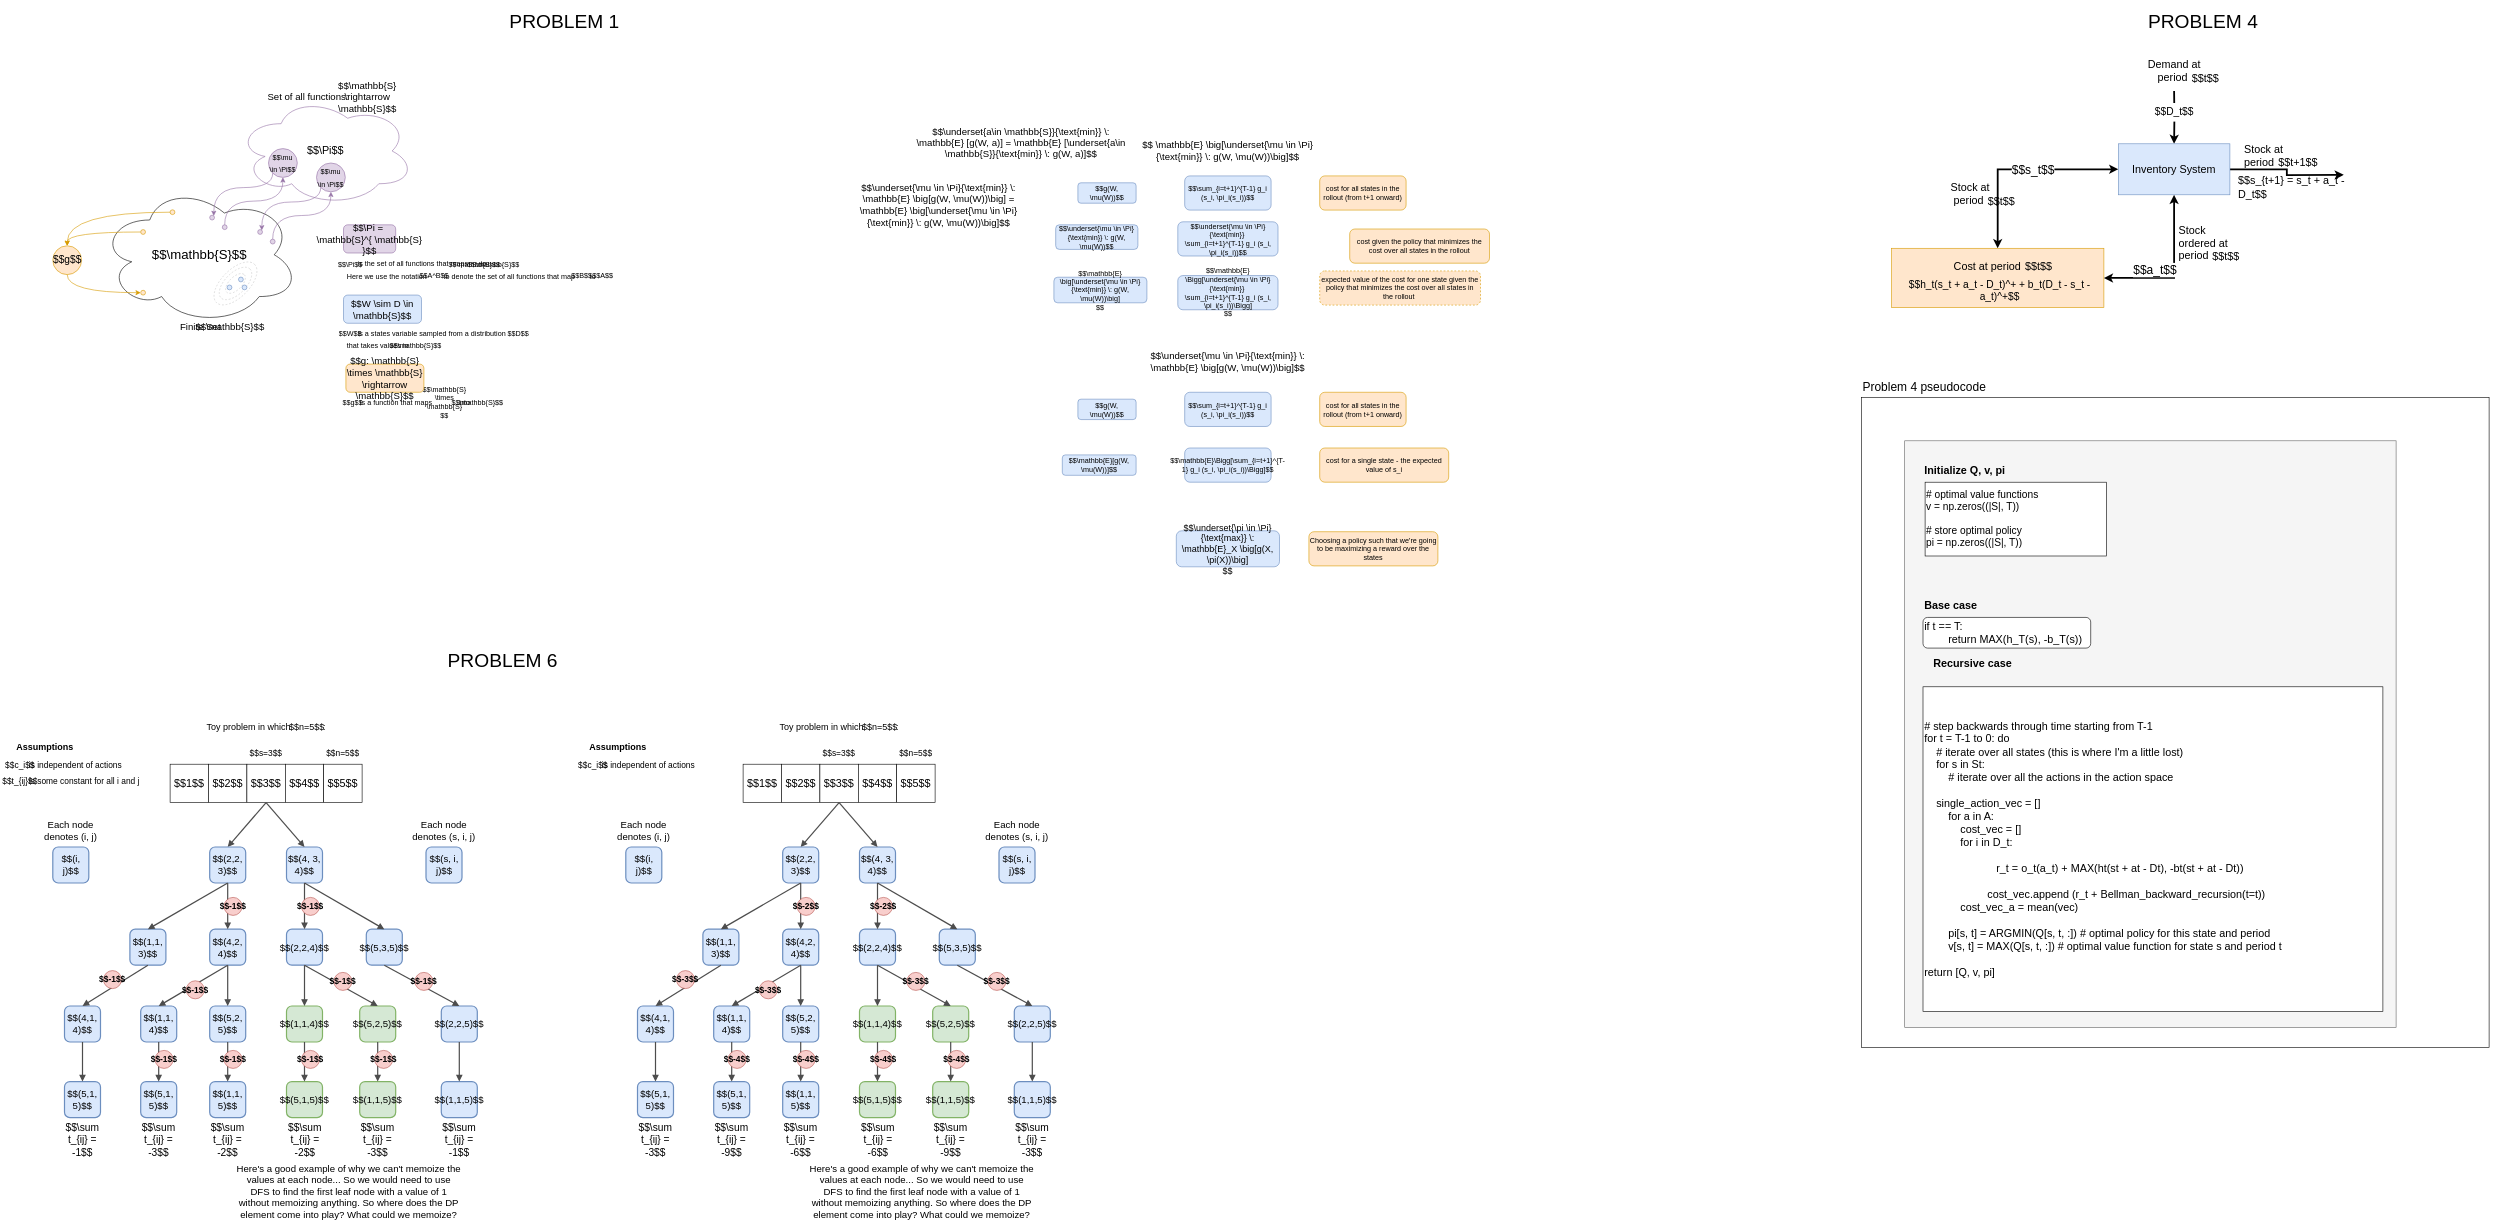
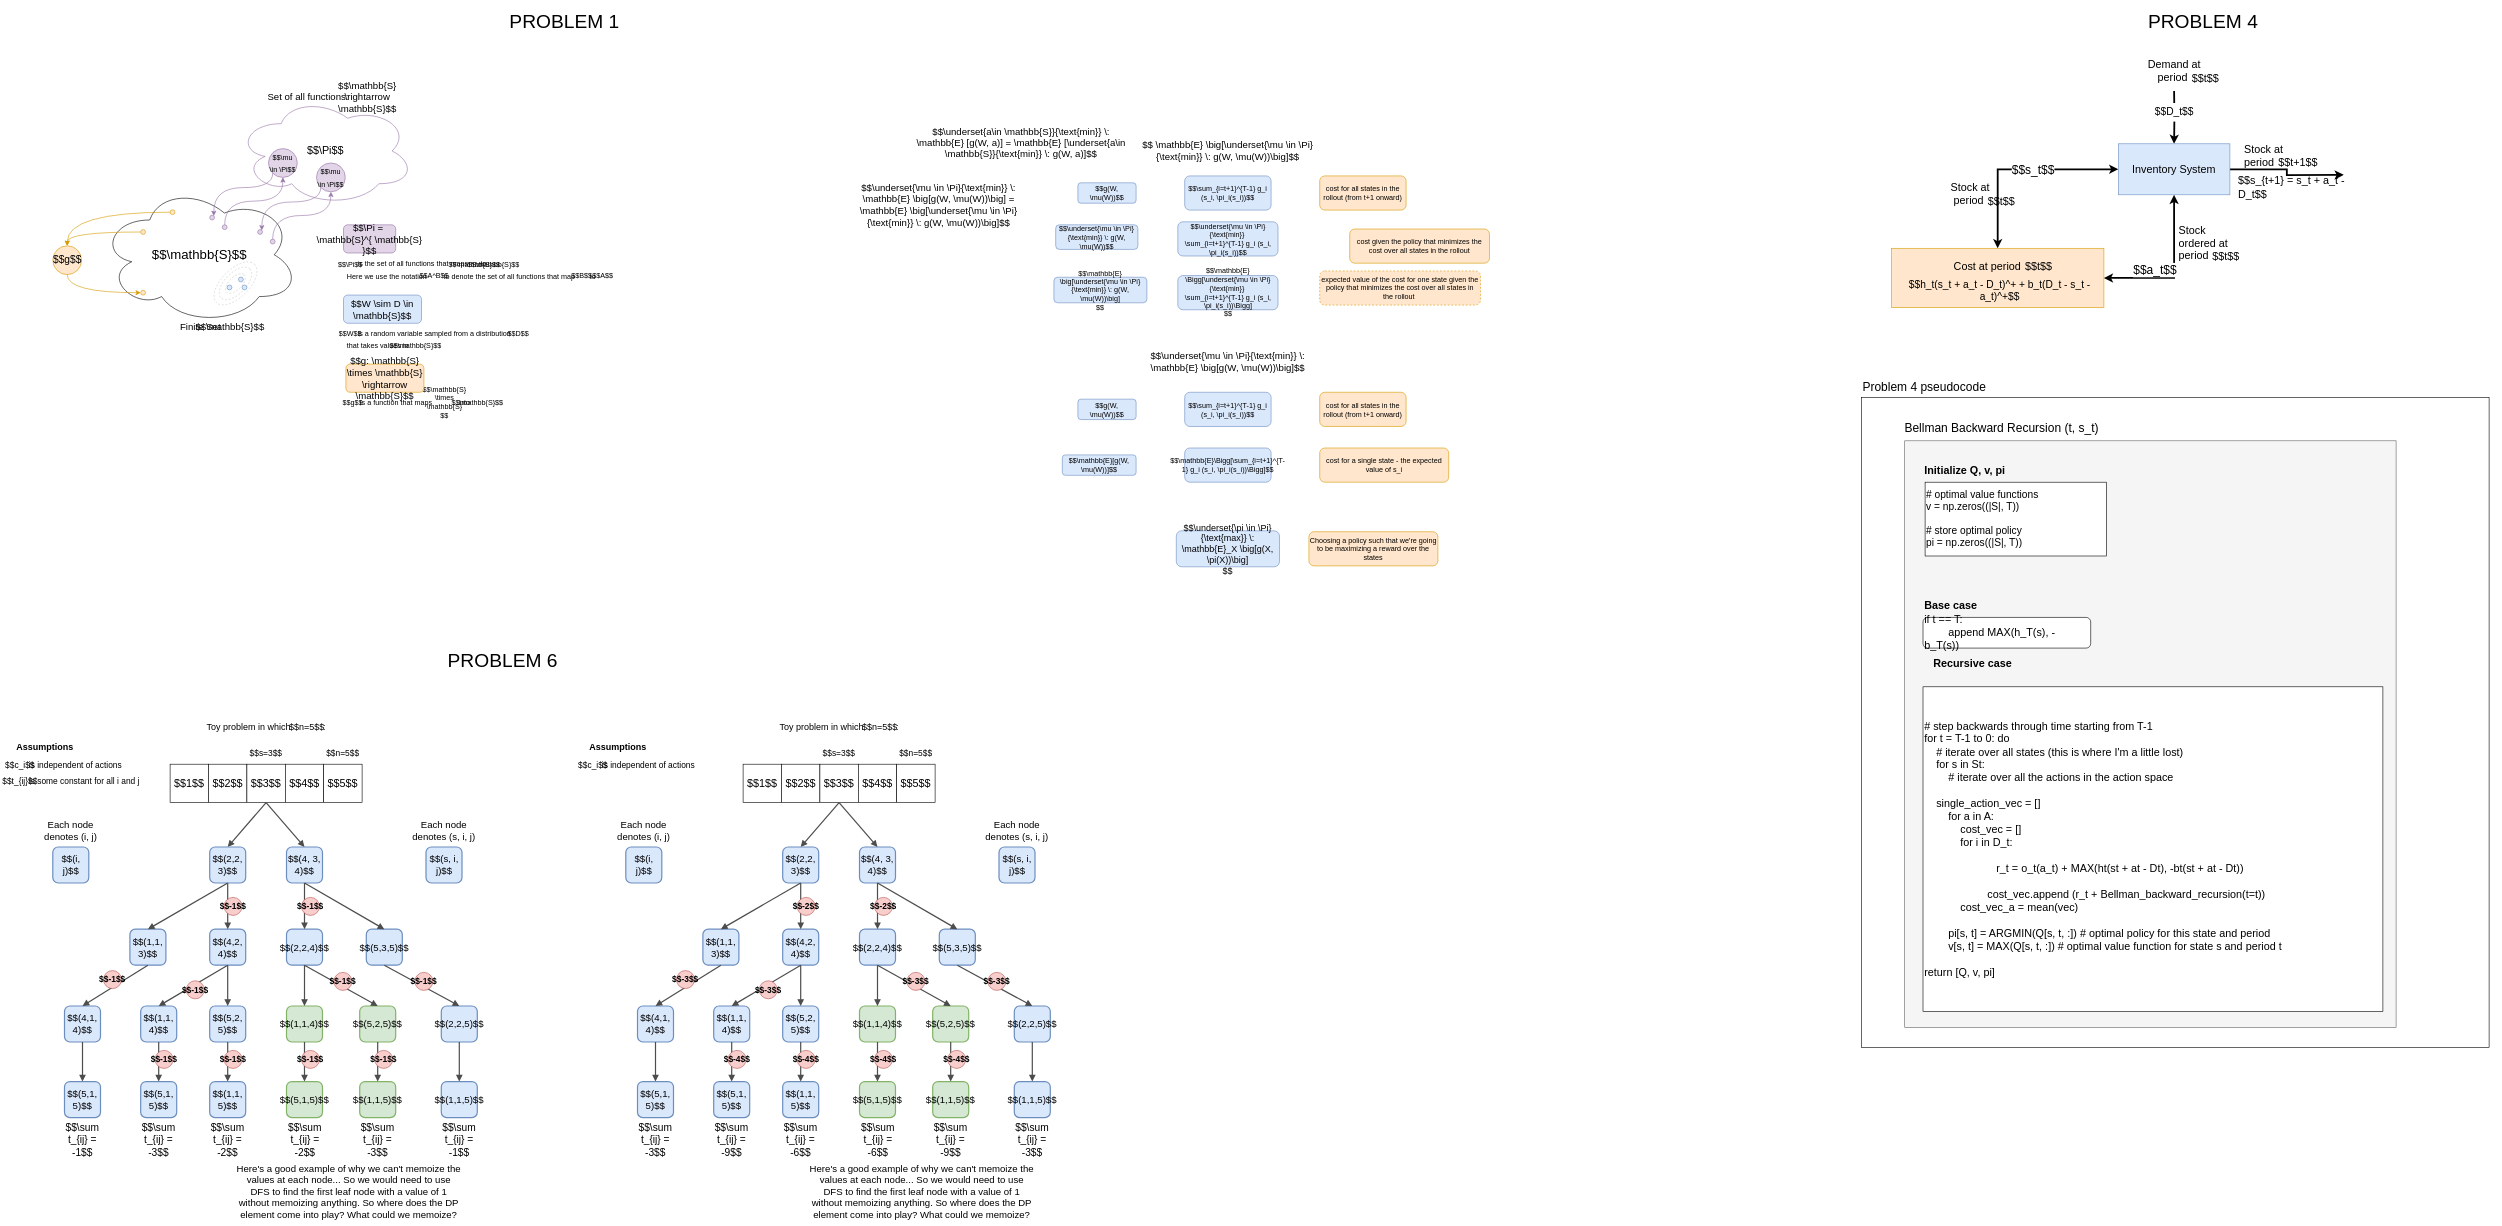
(443, 332) -> (443, 332)
none -> (2039, 428)
(2002, 633) -> (2002, 633)
